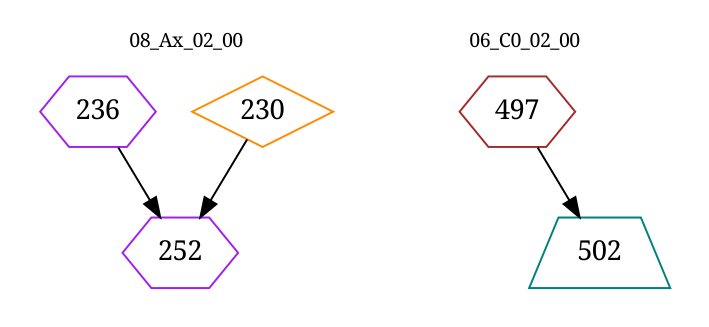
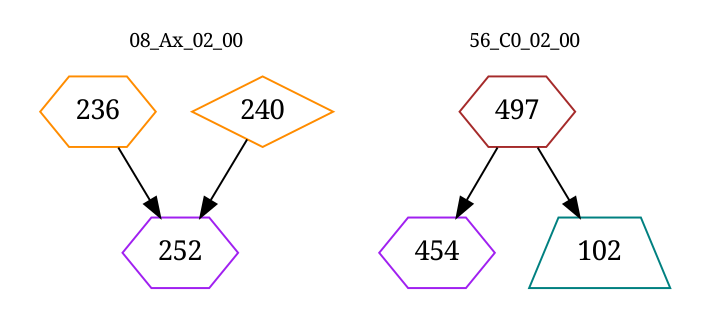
(525, 42) -> (525, 42)
(98, 112) -> (98, 112)
(263, 112) -> (263, 112)
none -> (437, 253)
(600, 253) -> (600, 253)
